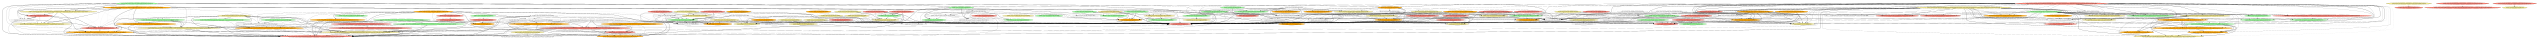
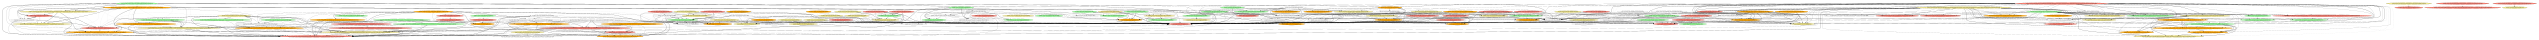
(1457, 24) -> (1457, 24)
